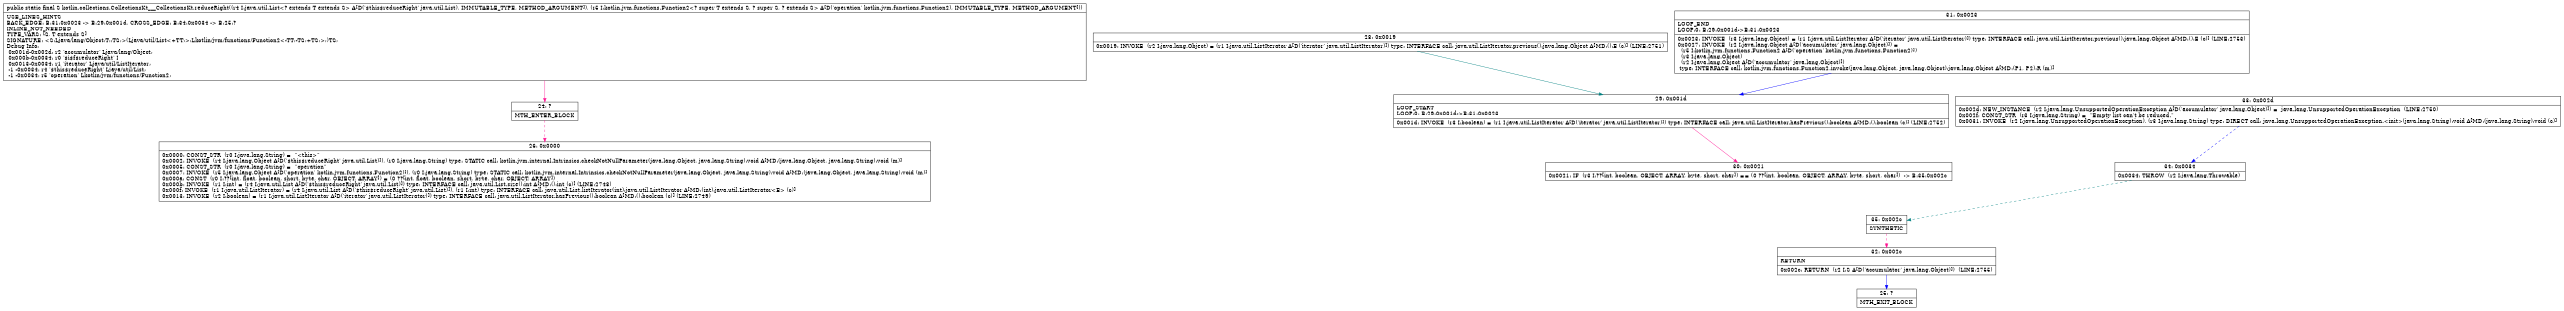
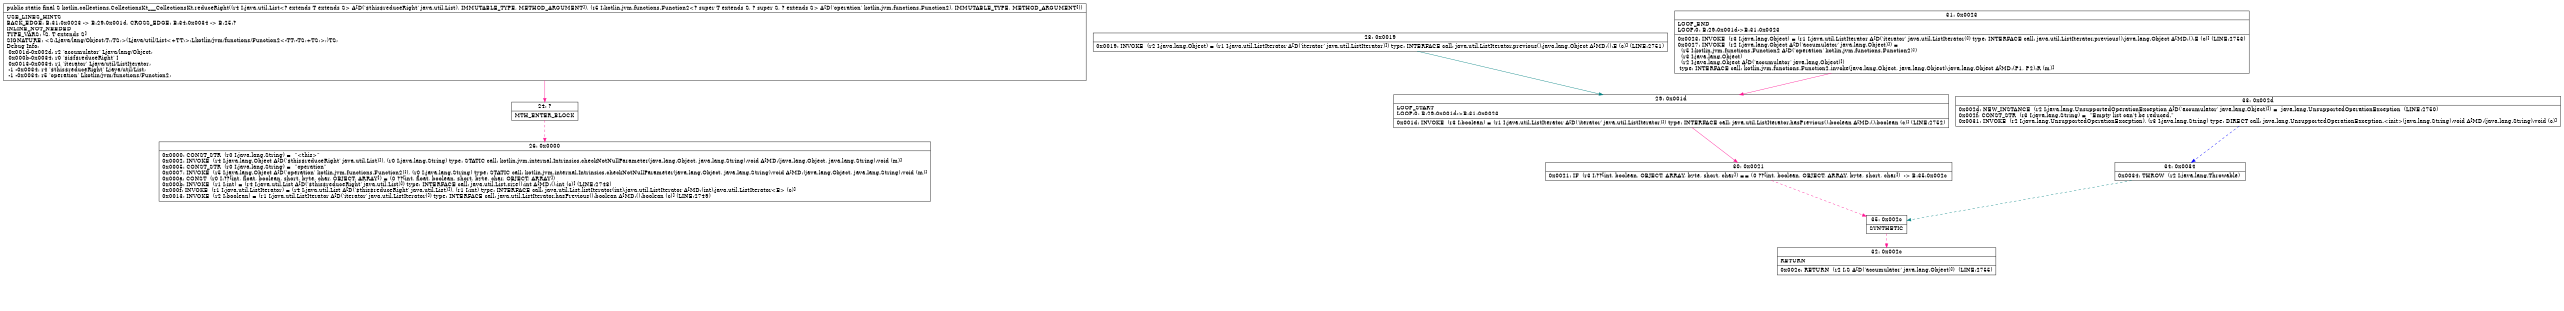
(1787, 84) -> (1787, 84)
none -> (1817, 198)
(1887, 298) -> none
